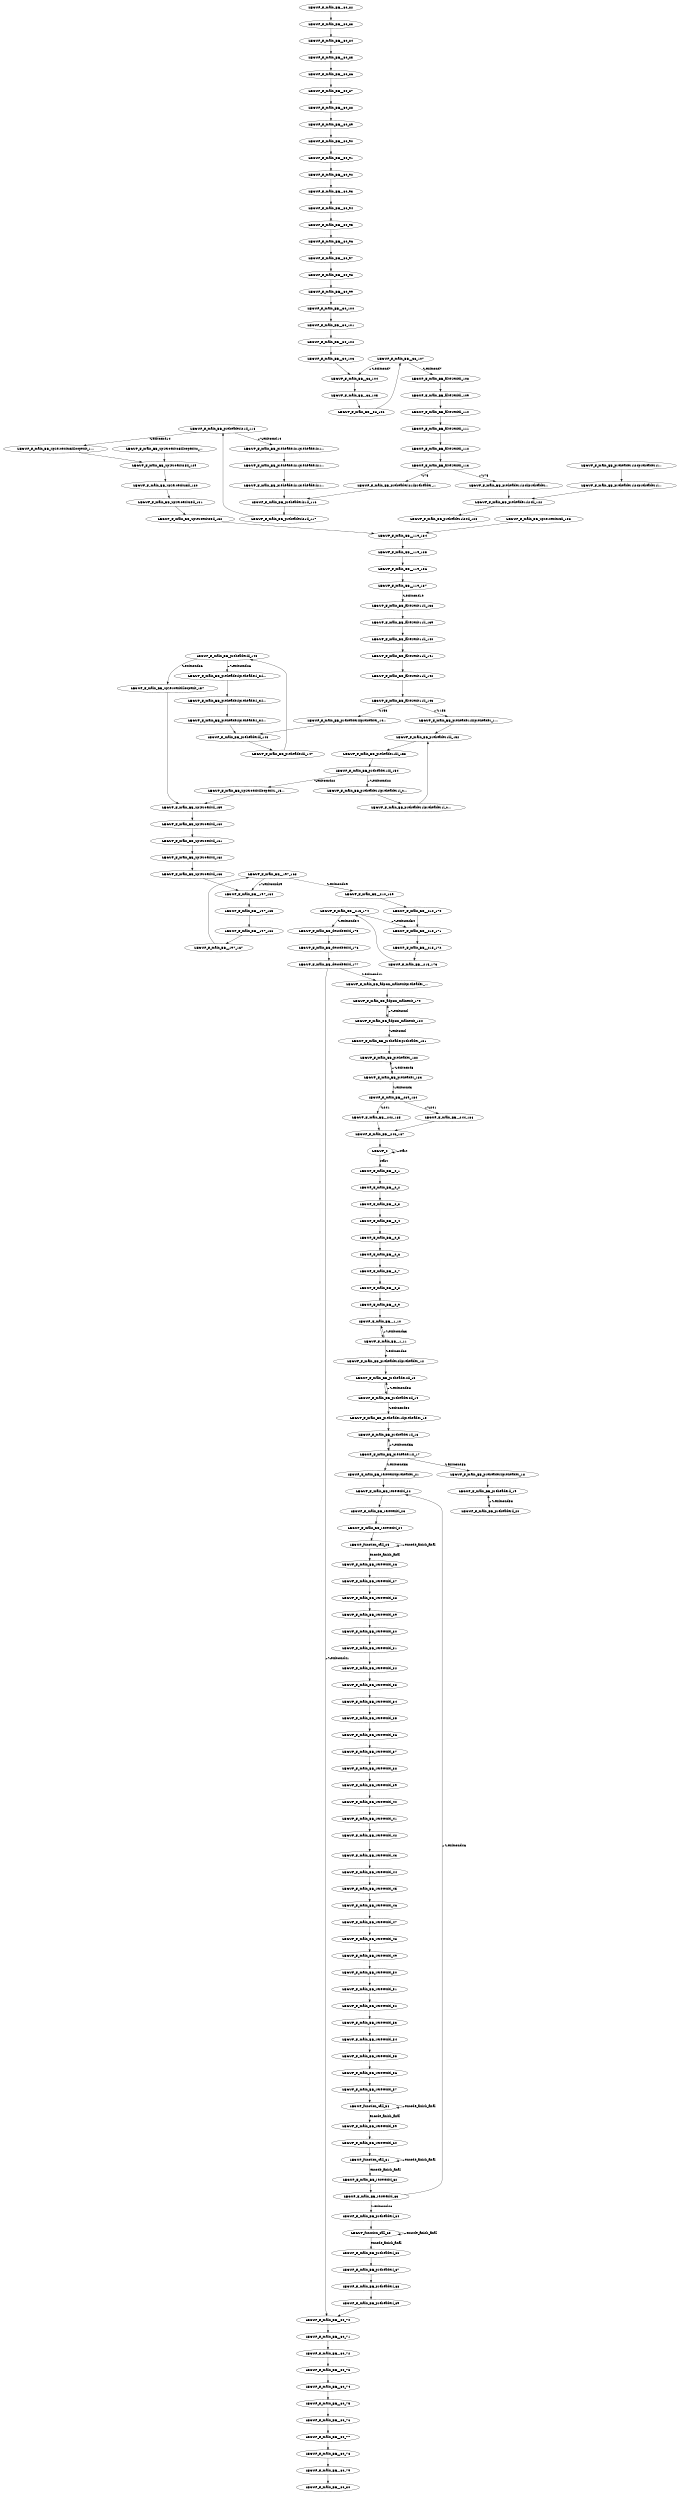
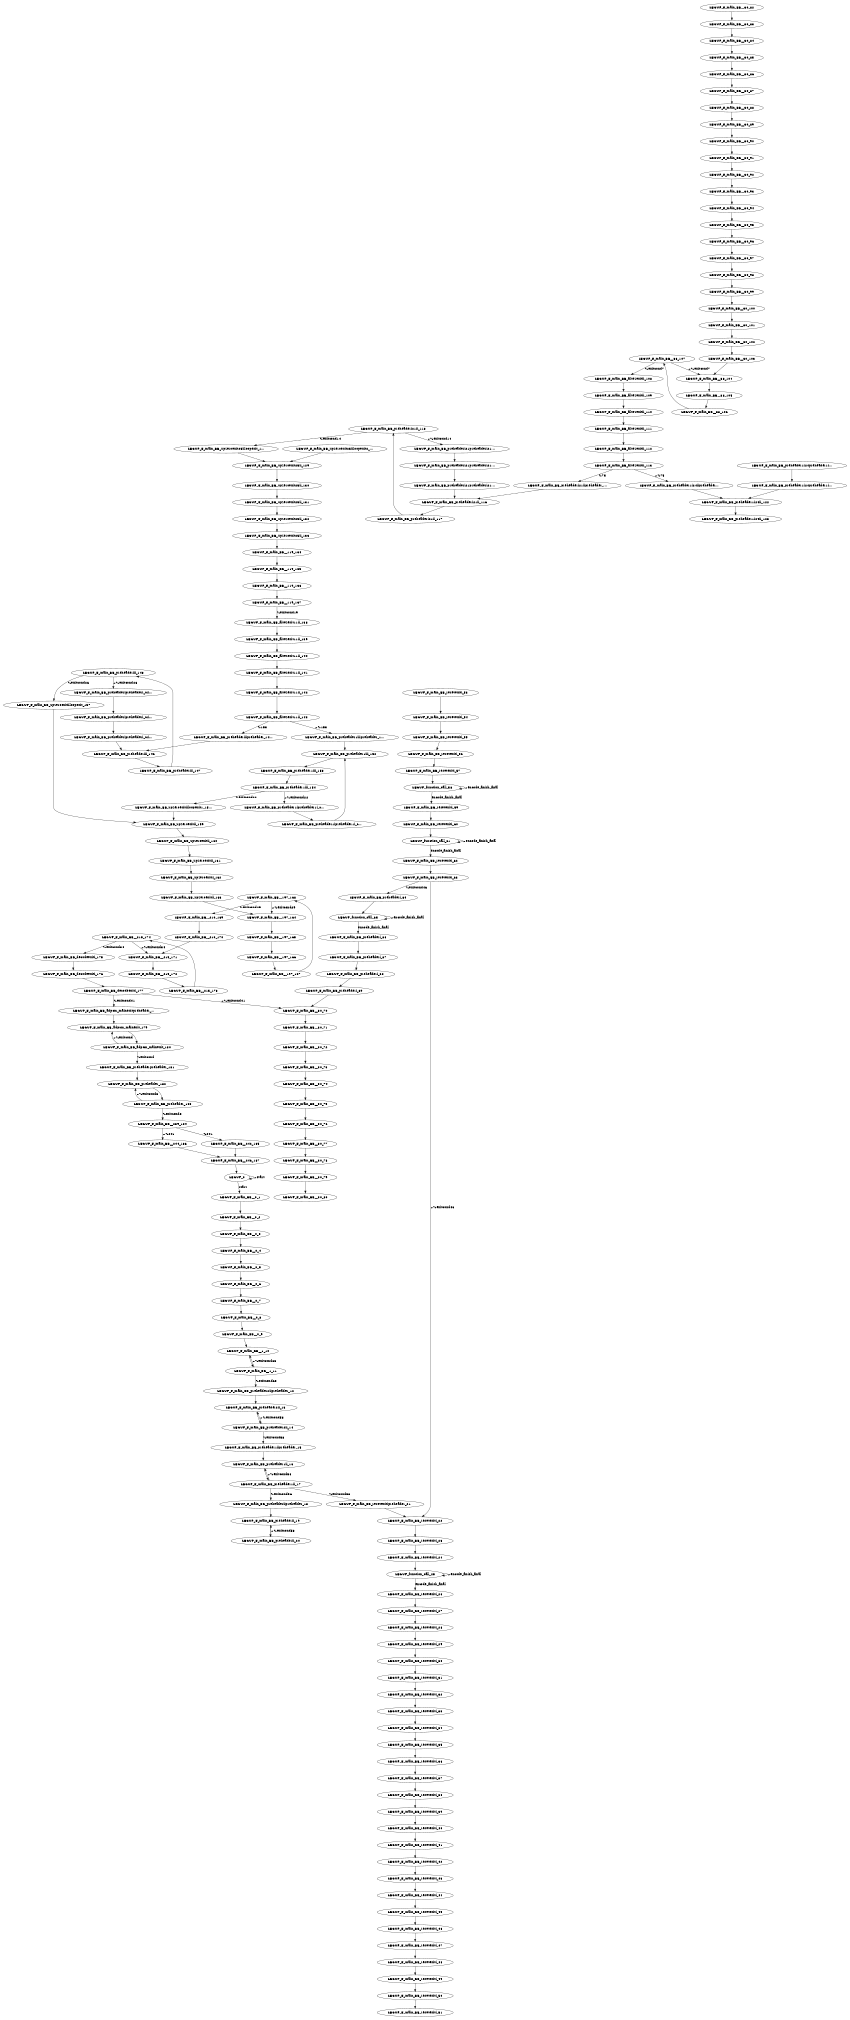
(297, 528) -> (277, 526)
(370, 2006) -> none
